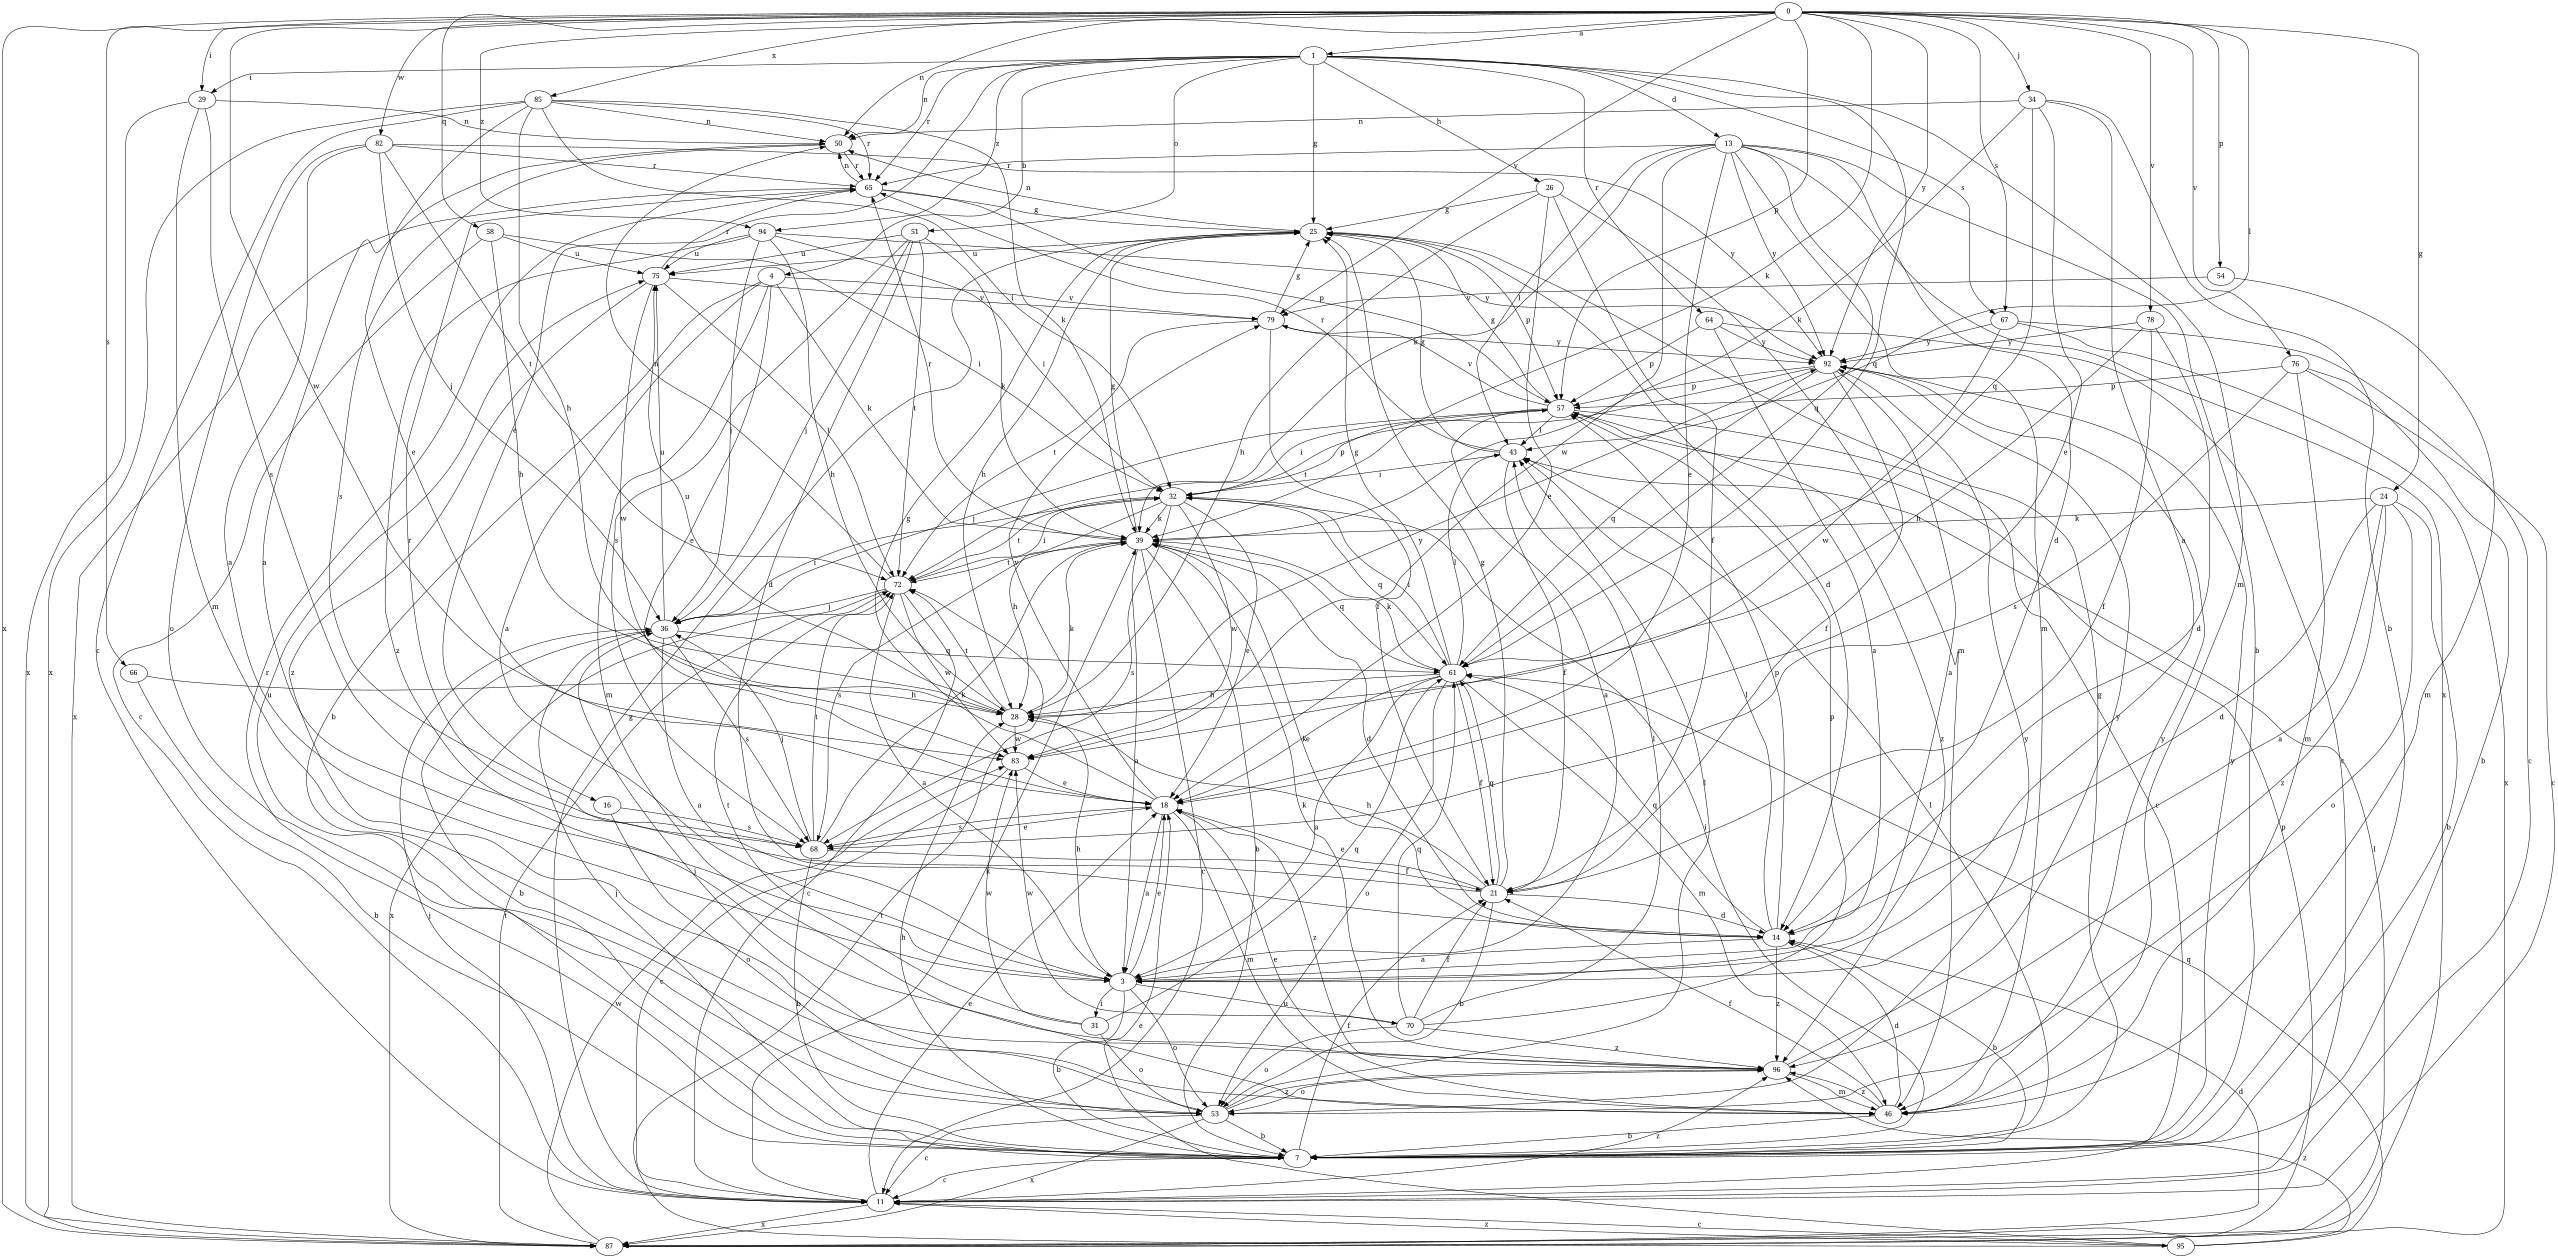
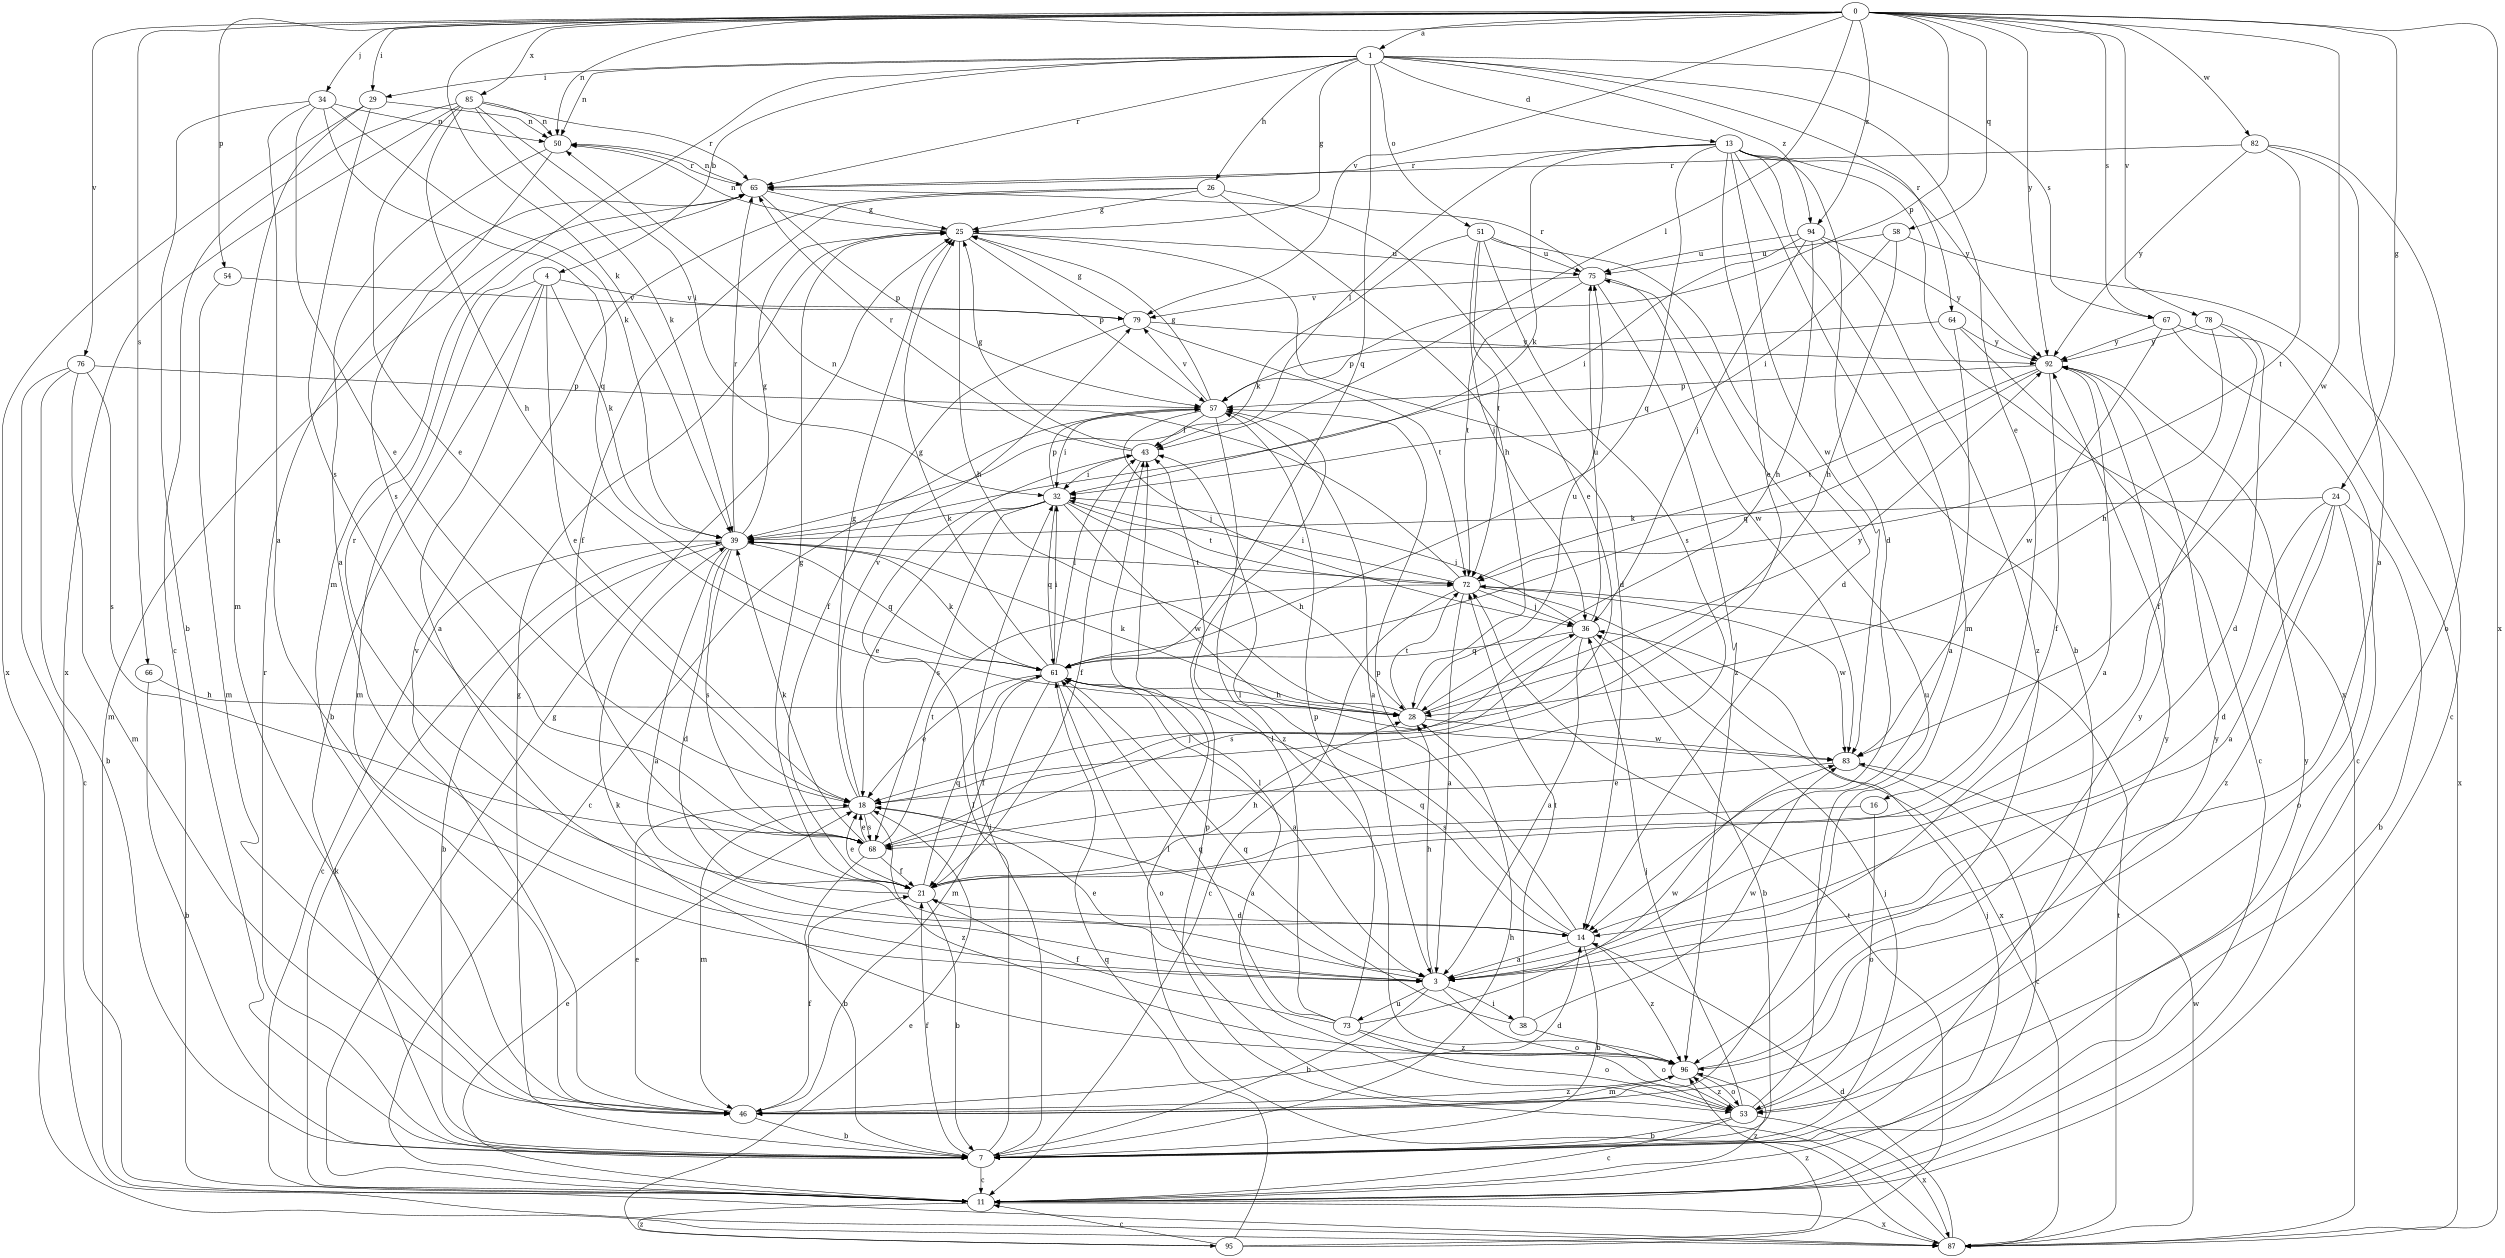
(470, 412) -> none
(1961, 651) -> (417, 651)
(75, 717) -> (112, 717)
(1380, 828) -> none
(1095, 1026) -> (1523, 1026)
(1410, 1026) -> (1347, 1026)
(1396, 1042) -> (956, 1023)
